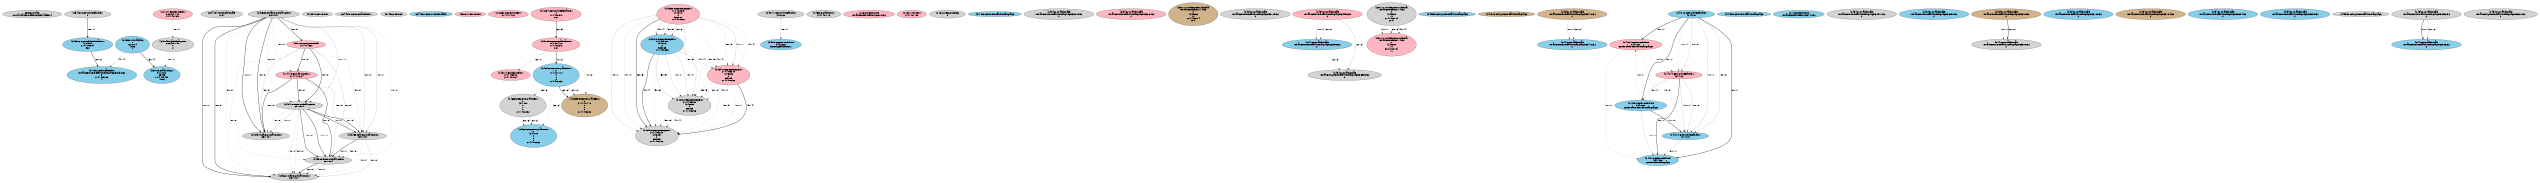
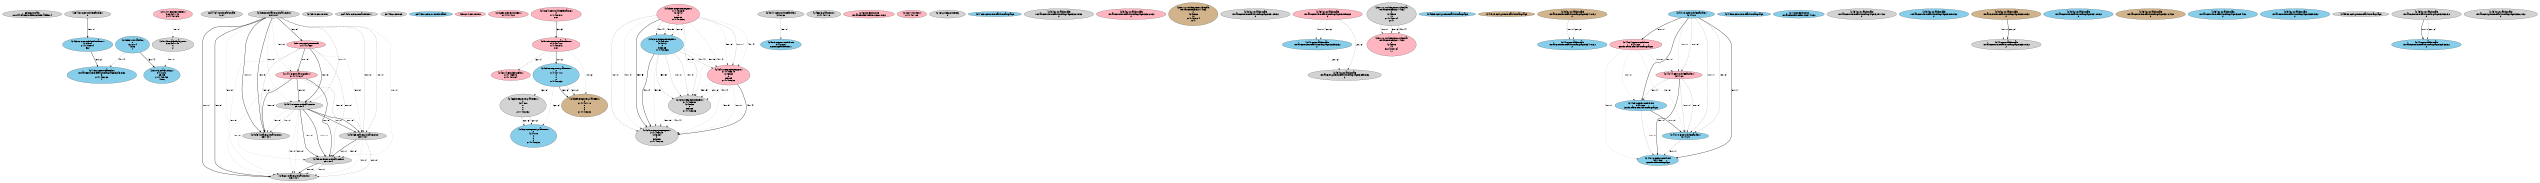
(1636, 76) -> (1622, 75)
none -> (234, 125)
